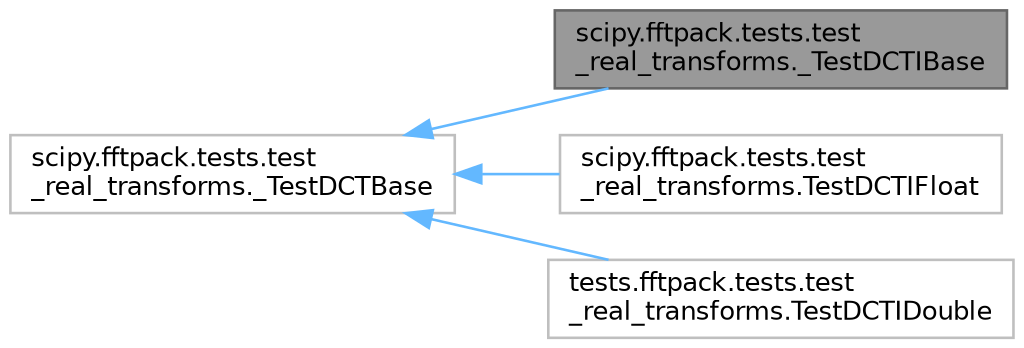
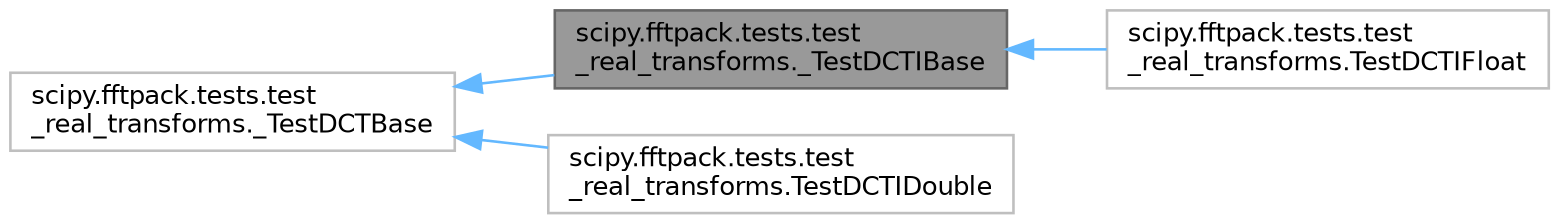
(521, 174) -> (1070, 49)
(781, 299) -> (781, 174)
